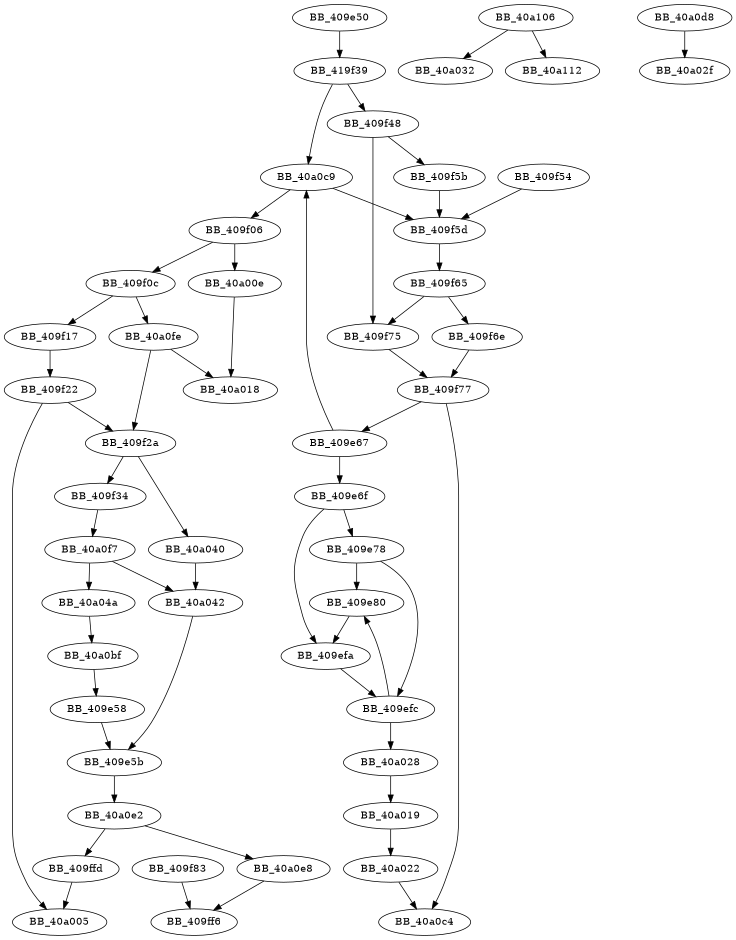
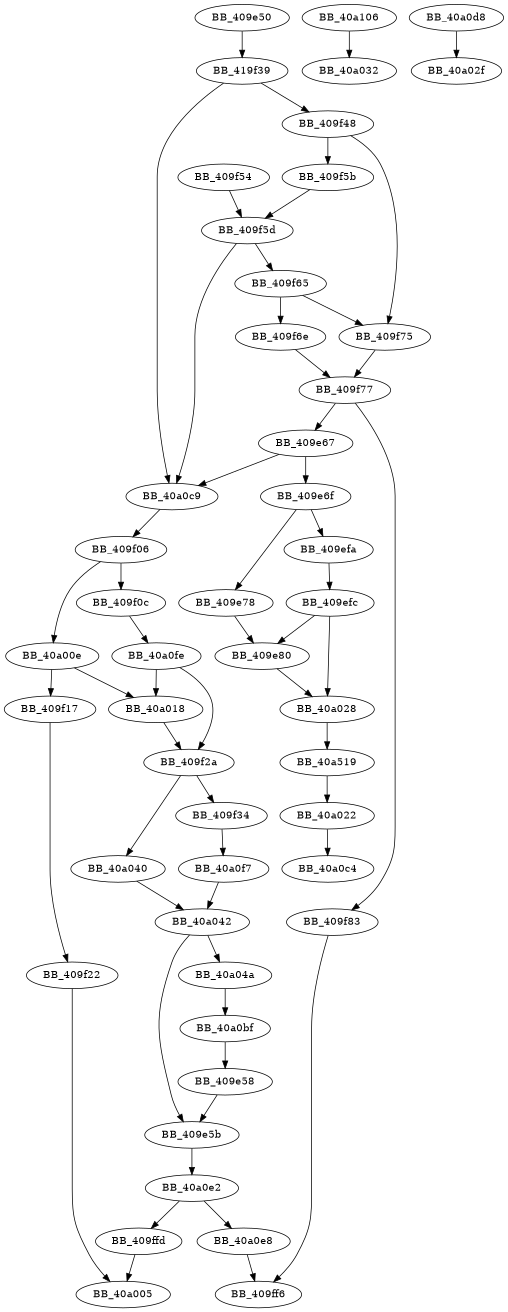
(552, 71) -> none
(368, 202) -> (195, 355)
(94, 308) -> (51, 679)
(87, 415) -> (170, 733)
(89, 573) -> (212, 945)
(418, 619) -> none
(343, 626) -> (292, 680)
(459, 654) -> (395, 655)
(391, 816) -> (327, 763)
